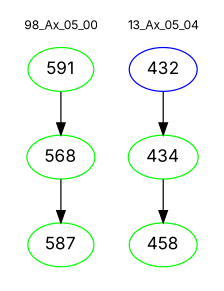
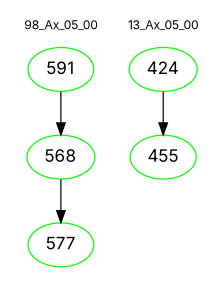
(164, 26) -> (163, 26)
(163, 69) -> none
(163, 157) -> (163, 69)
(61, 245) -> (61, 245)
(163, 245) -> (163, 157)
